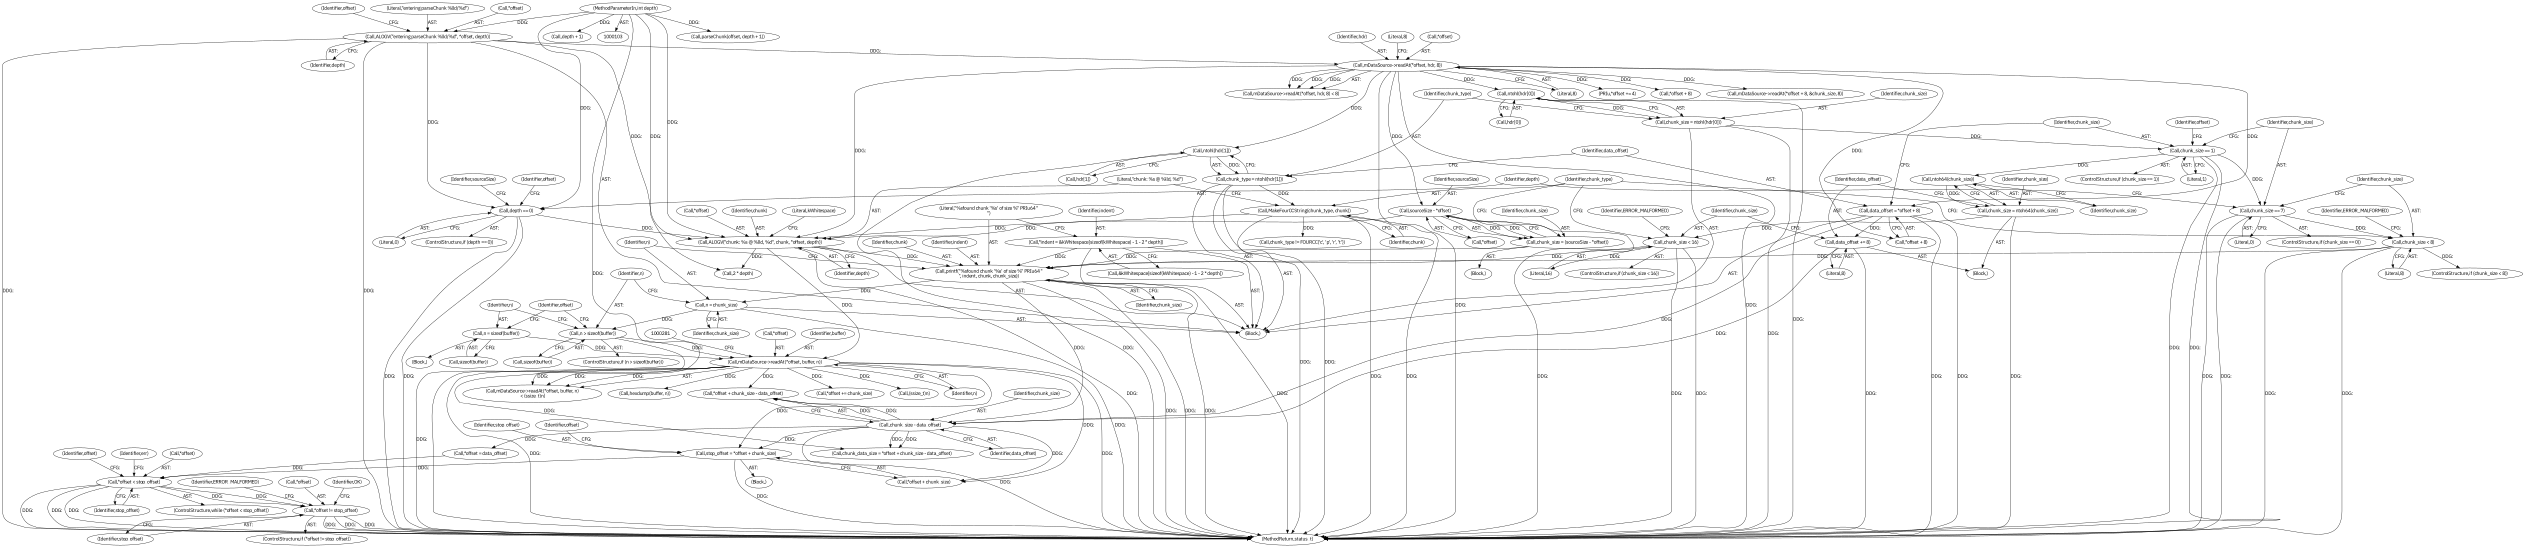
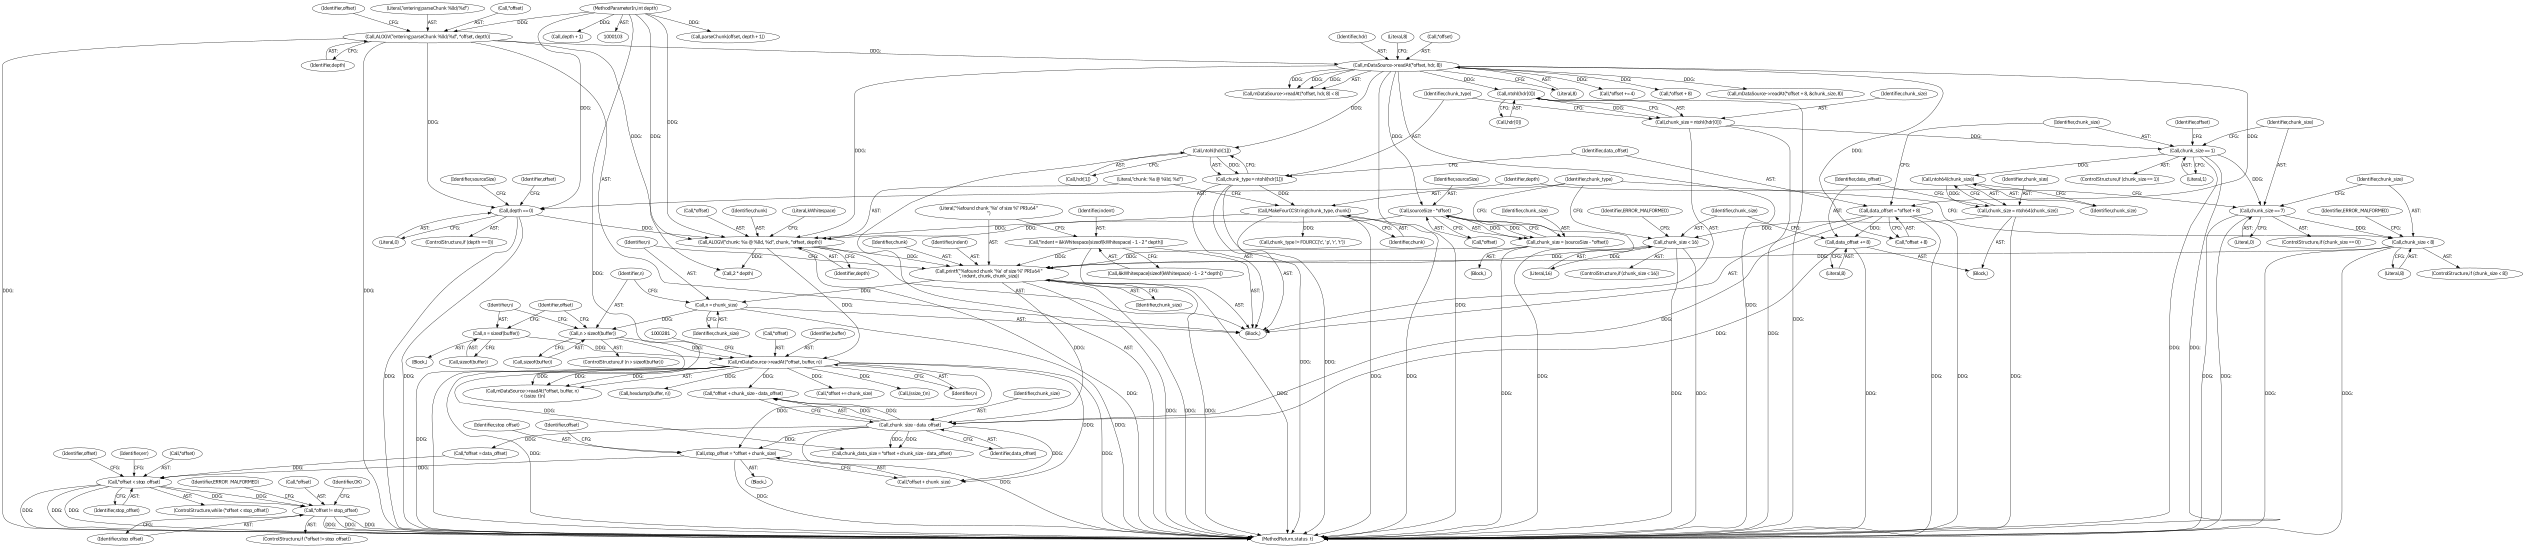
(1617, 94) -> (1617, 94)
(2448, 257) -> (2448, 257)
(1129, 348) -> (1129, 348)
none -> (1501, 462)
